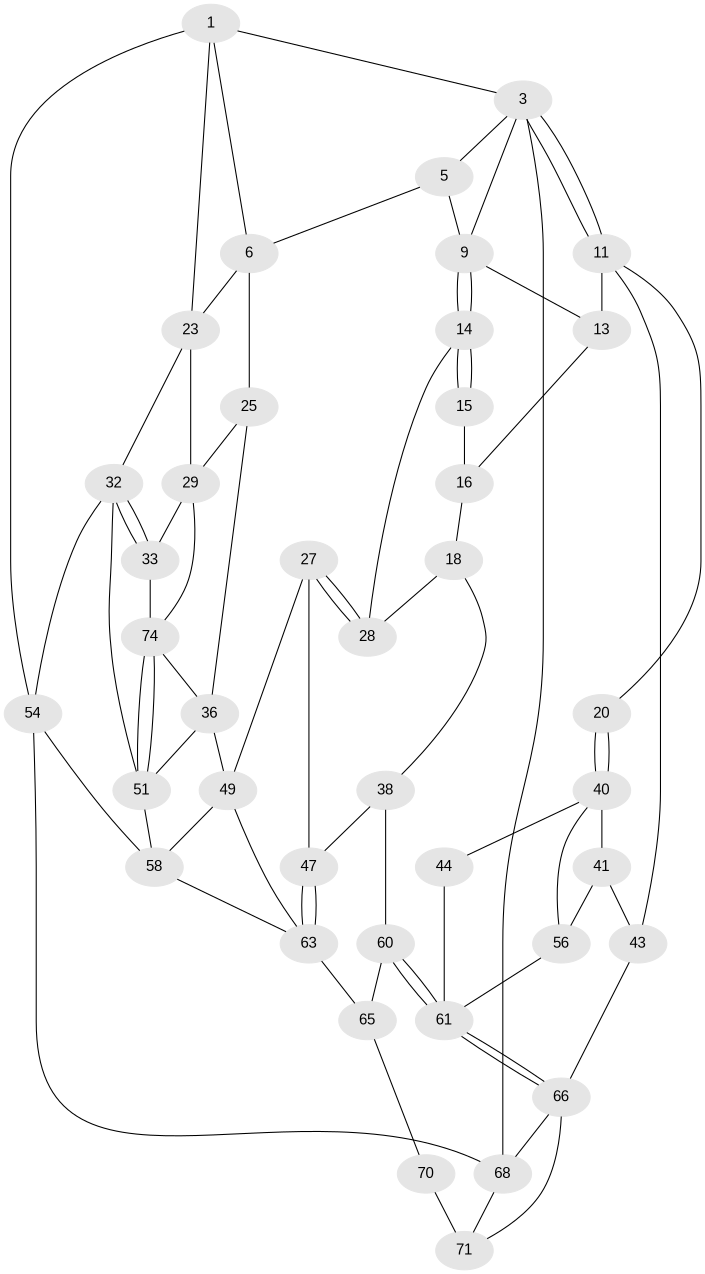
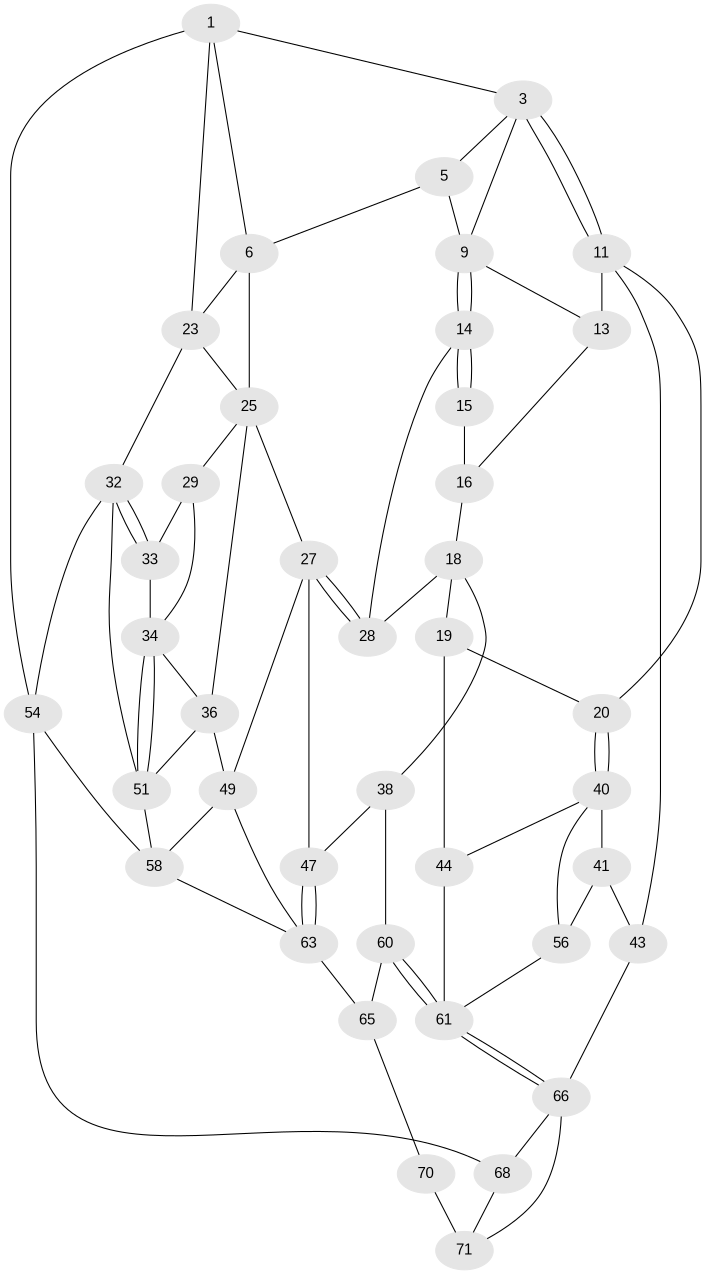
(191, 407) -> (220, 369)
none -> (279, 483)
(150, 637) -> (150, 637)
none -> (444, 637)
(543, 638) -> none
